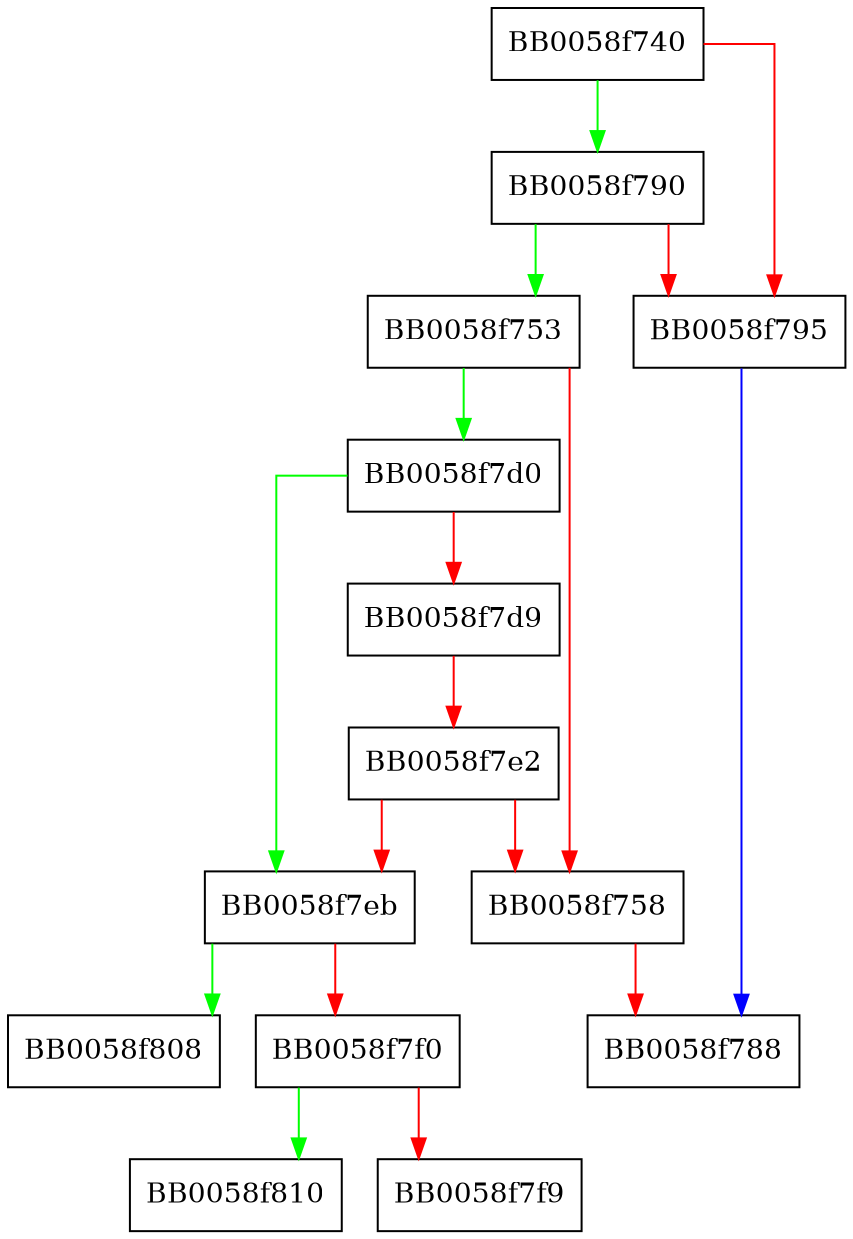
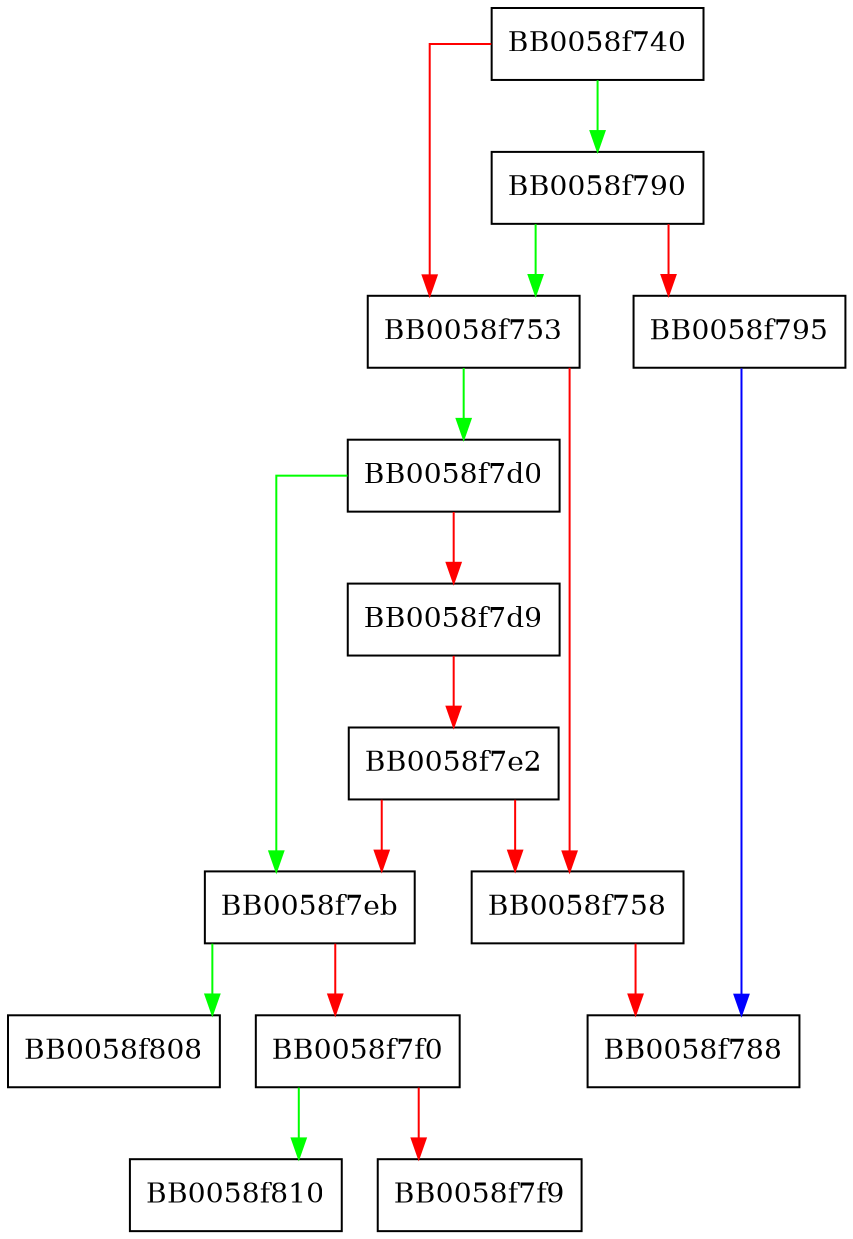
(774, 124) -> (430, 129)
